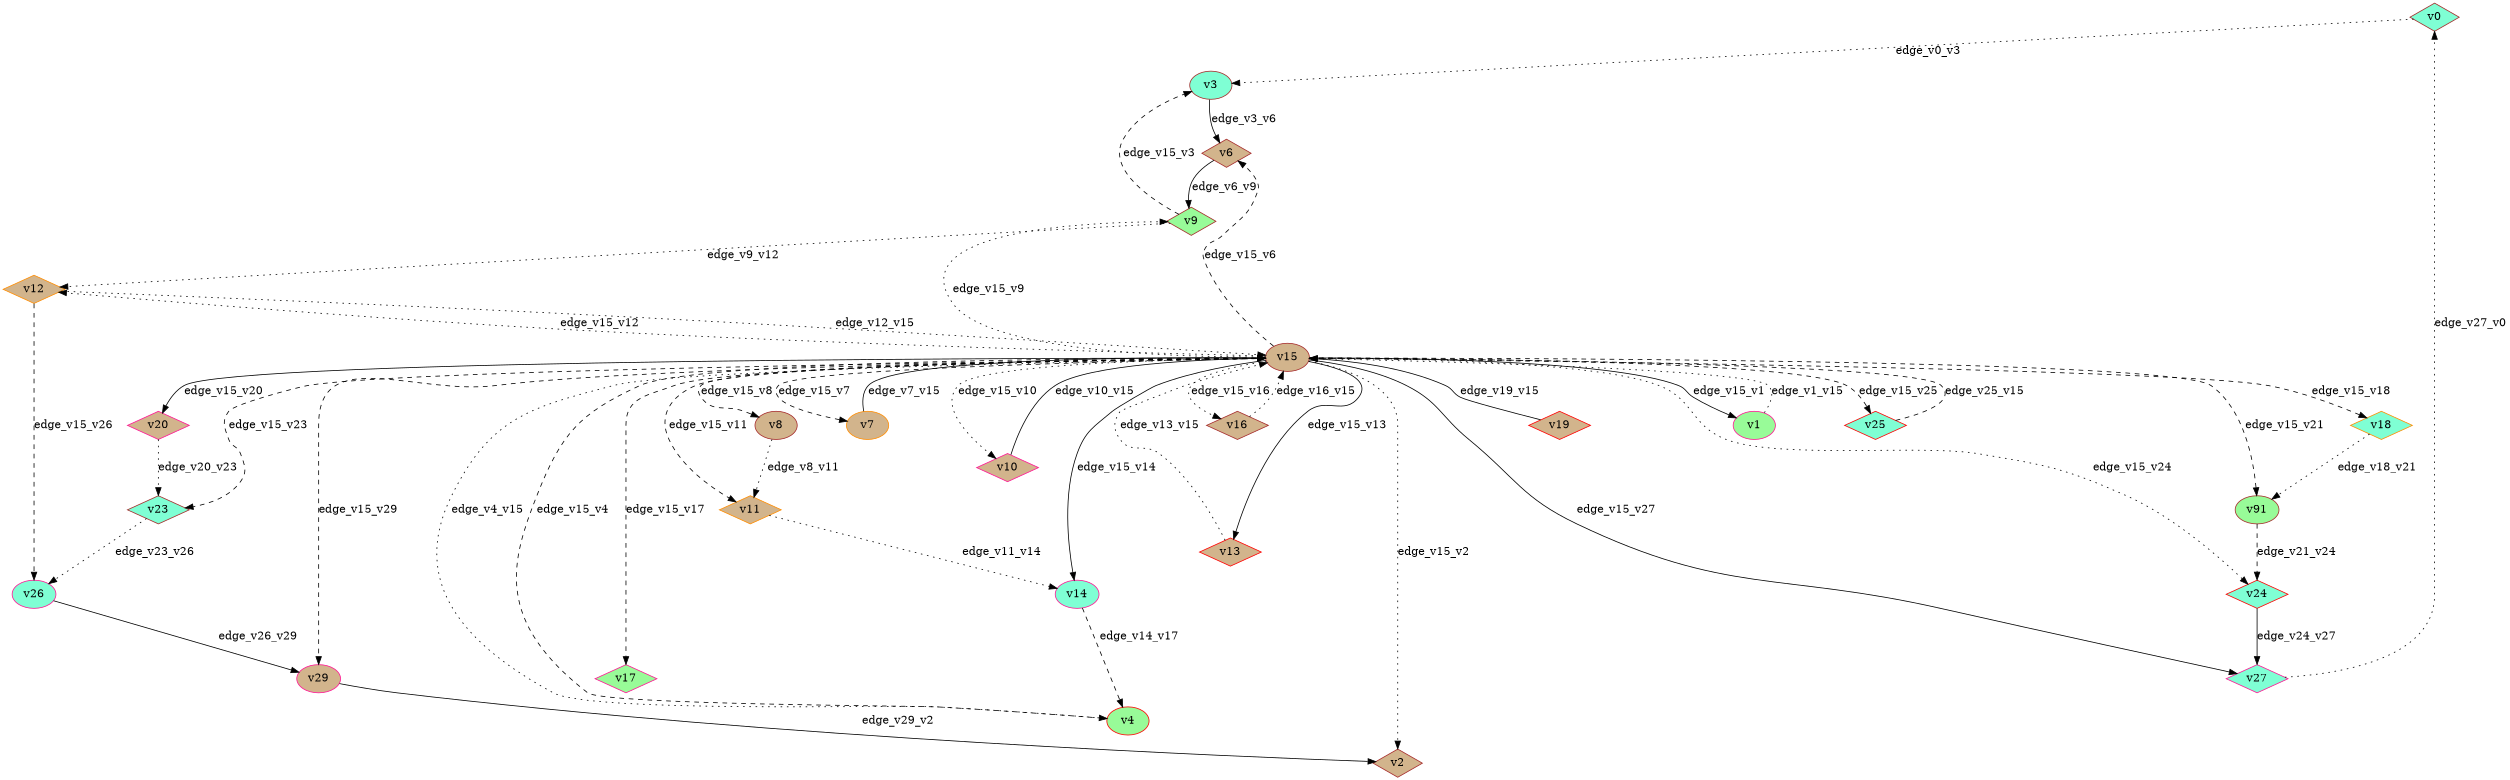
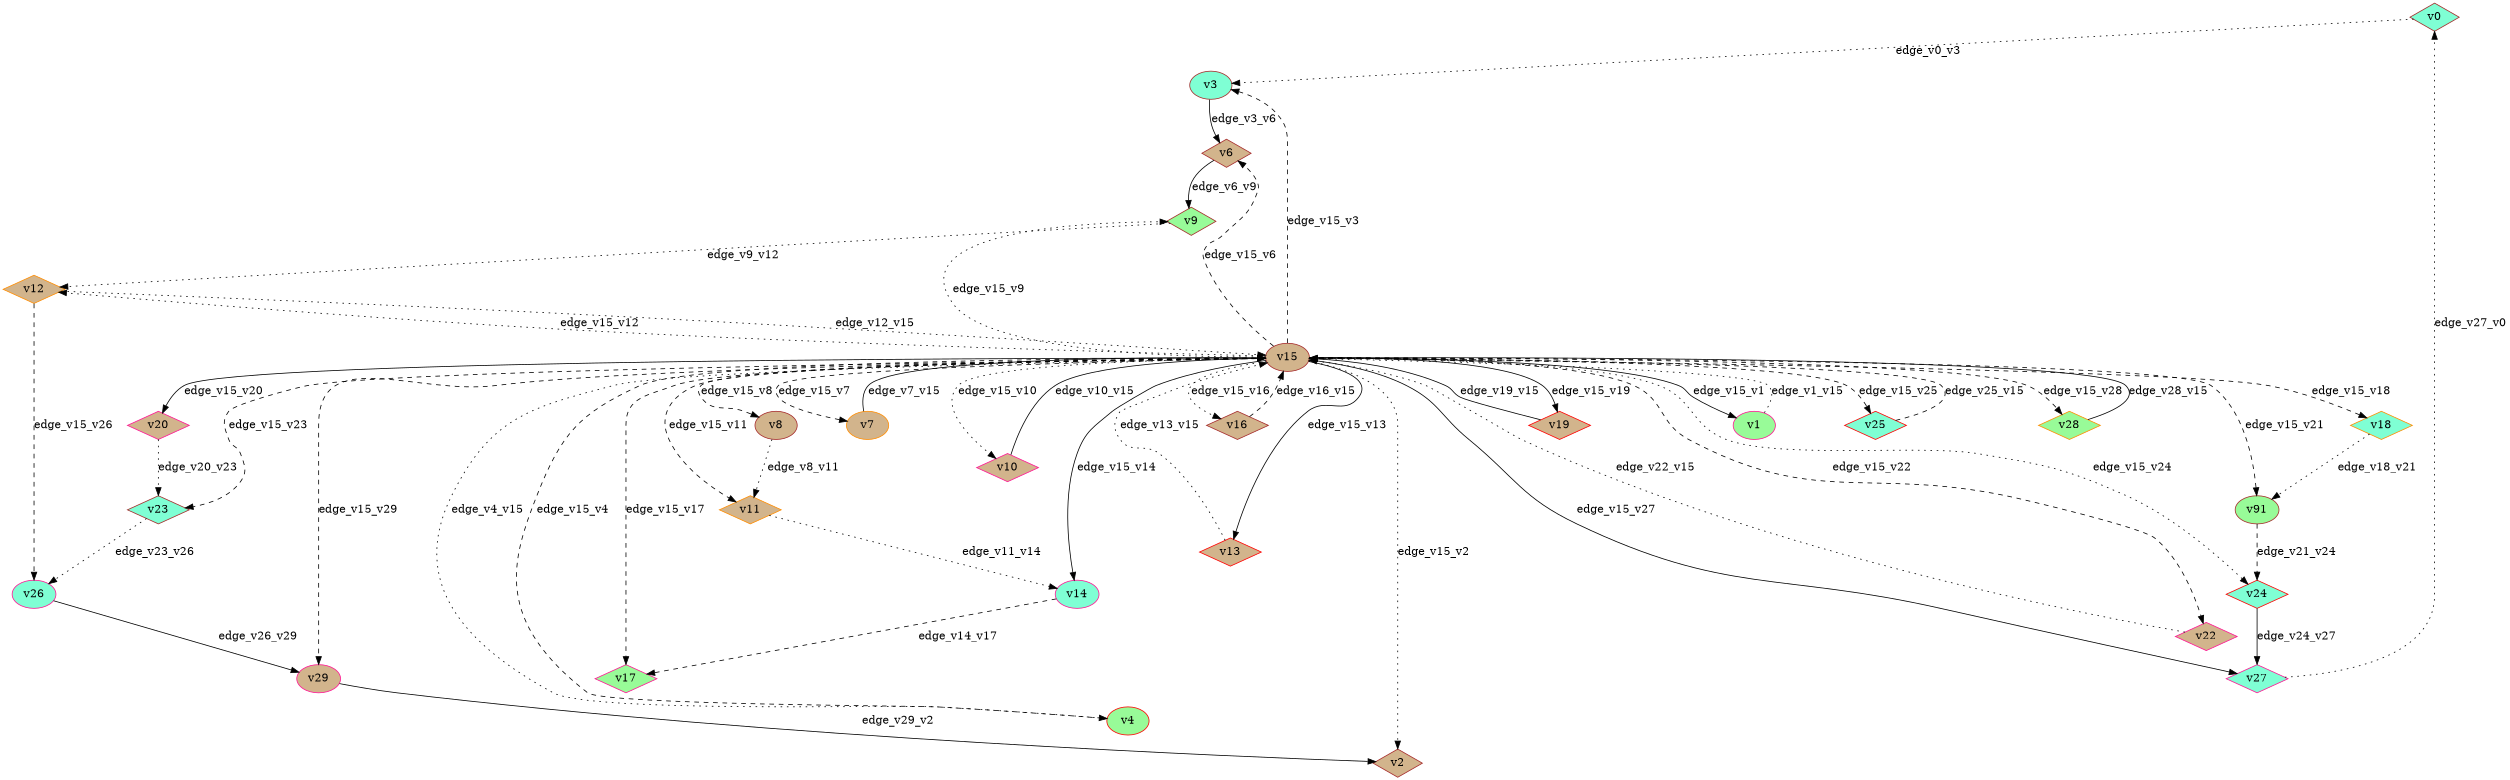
(1120, 152) -> (1287, 205)
none -> (1491, 369)
(1268, 400) -> (1268, 400)
none -> (2069, 425)
none -> (2206, 637)
(1101, 654) -> (856, 636)
